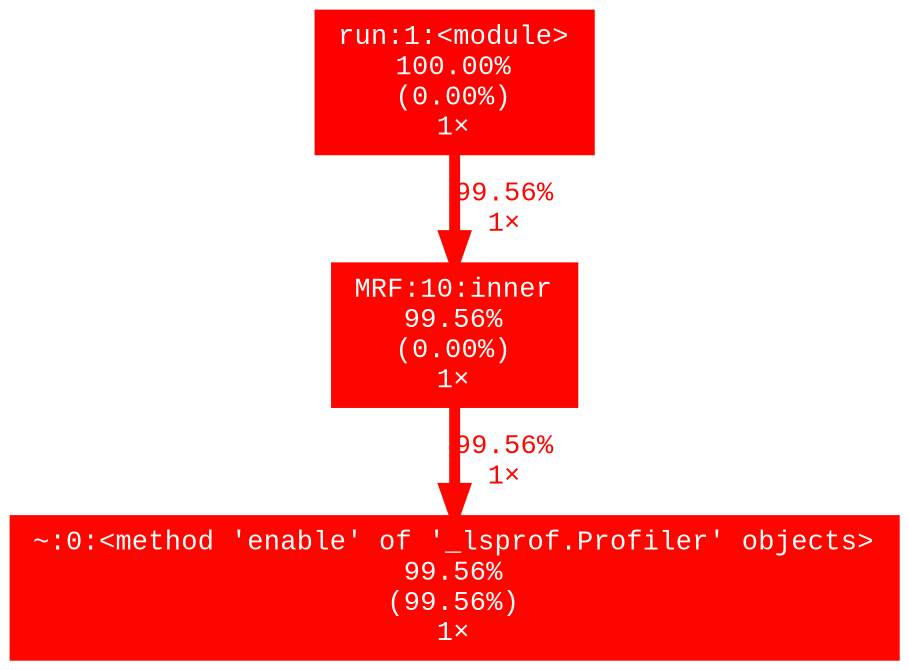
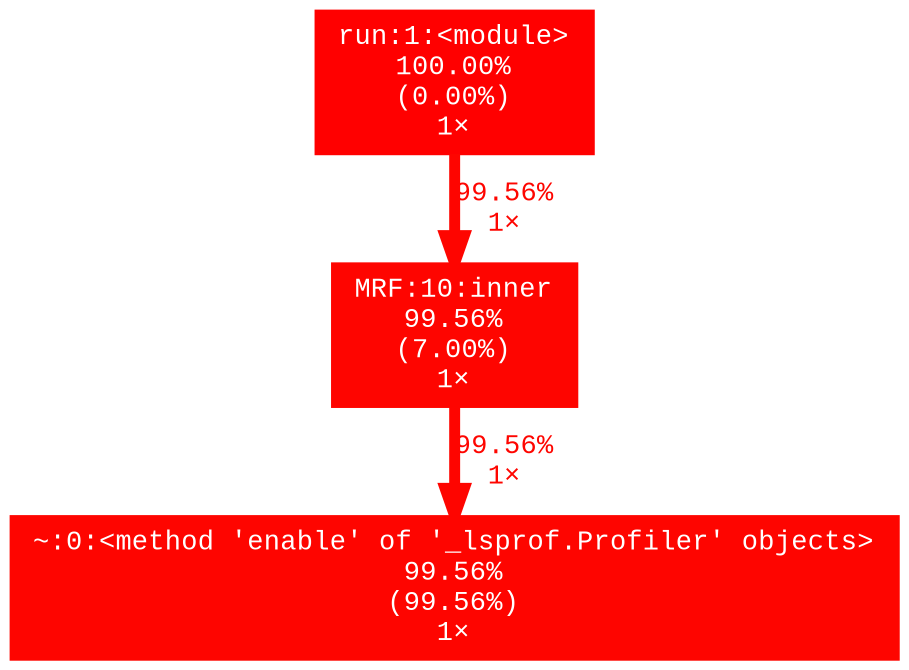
(455, 335) -> (455, 335)
